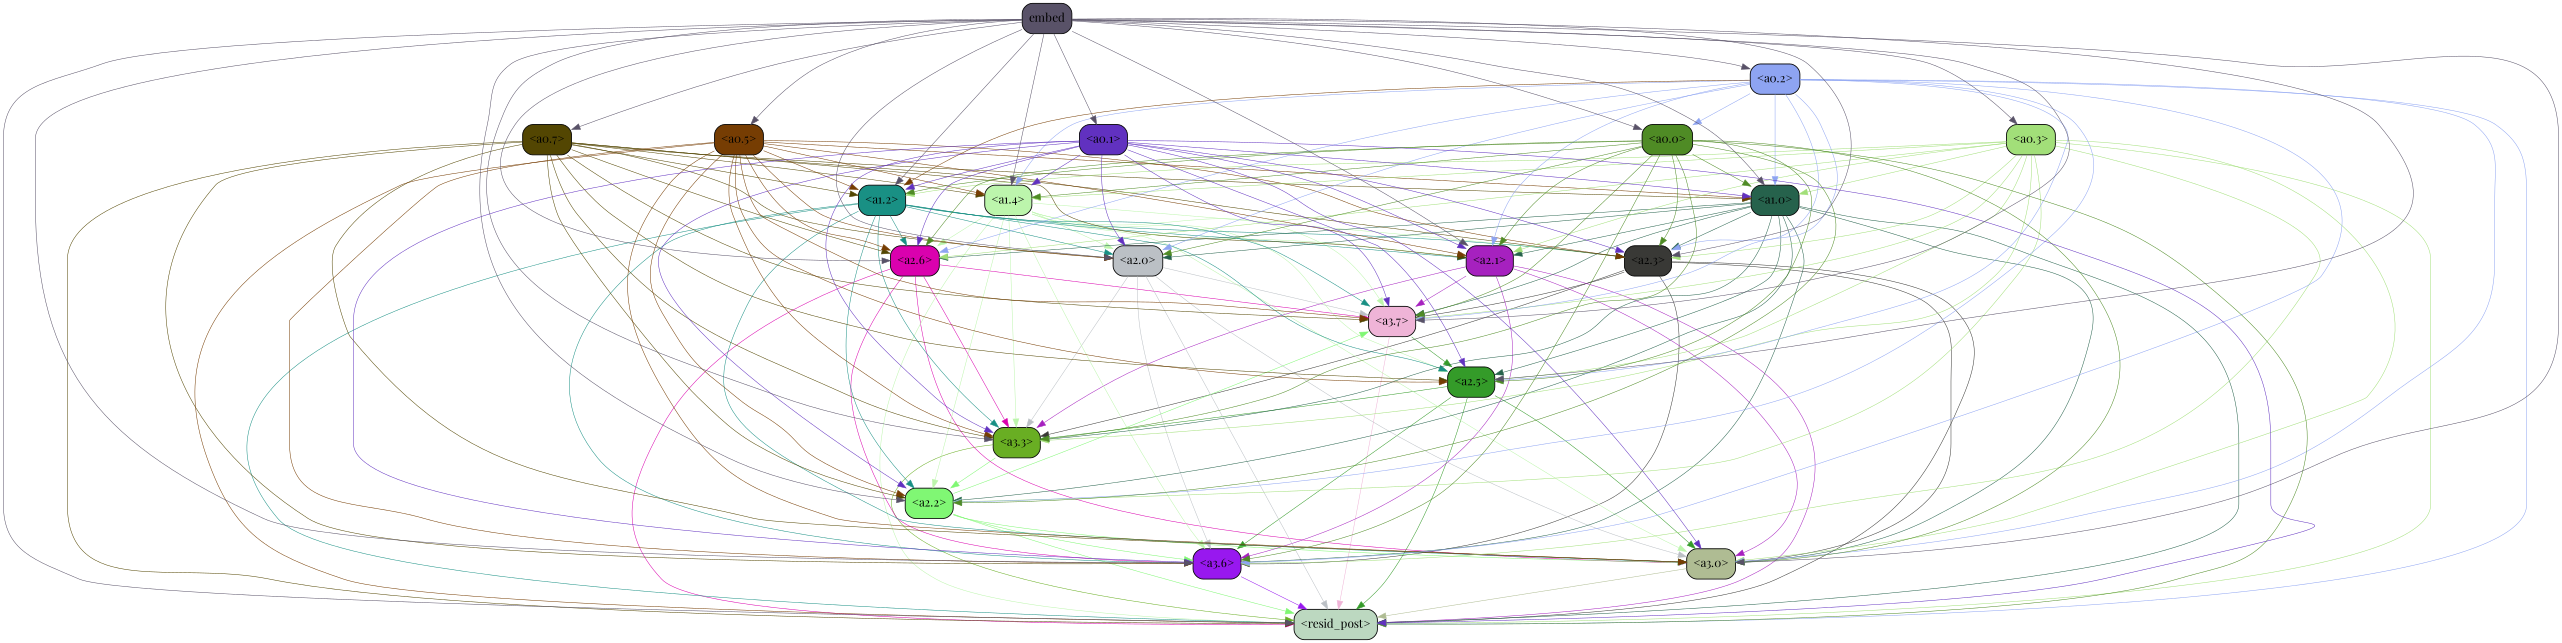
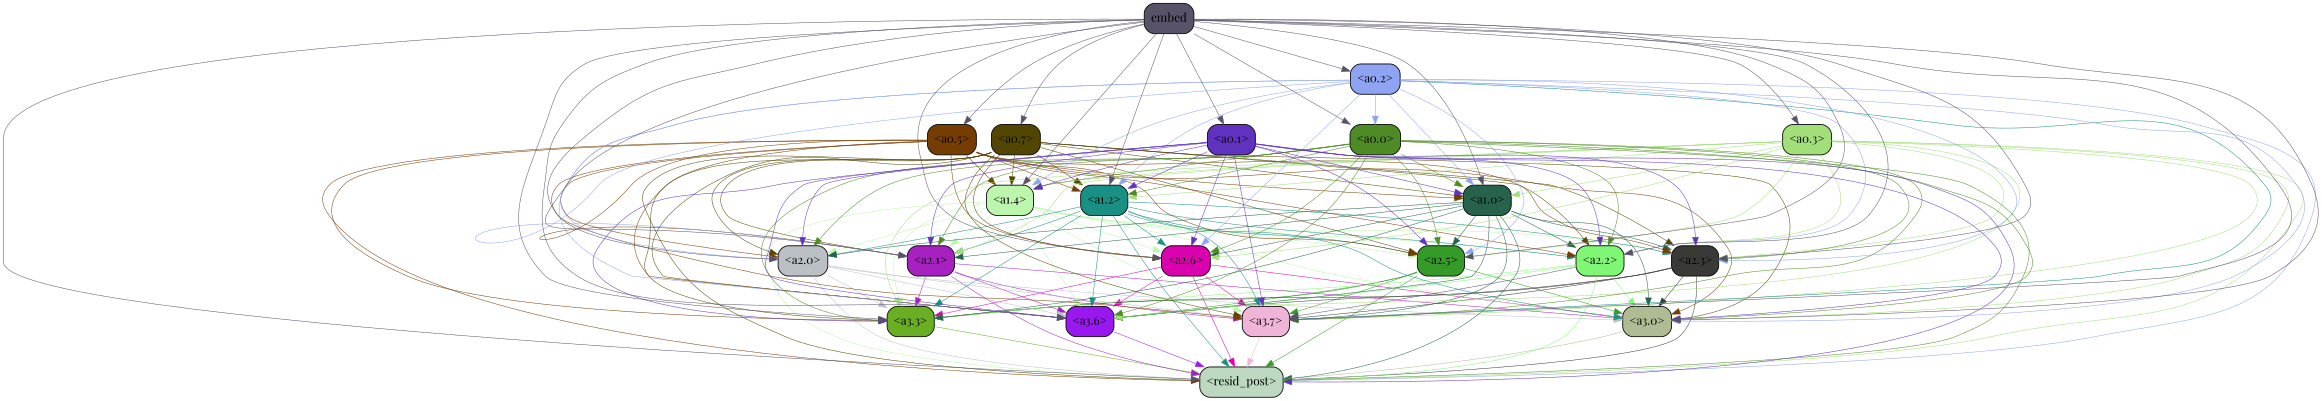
(1324, 93) -> (1229, 112)
(1697, 270) -> (2243, 240)
(1432, 352) -> (1358, 292)
(1147, 419) -> (1472, 287)
(977, 471) -> (1244, 293)
